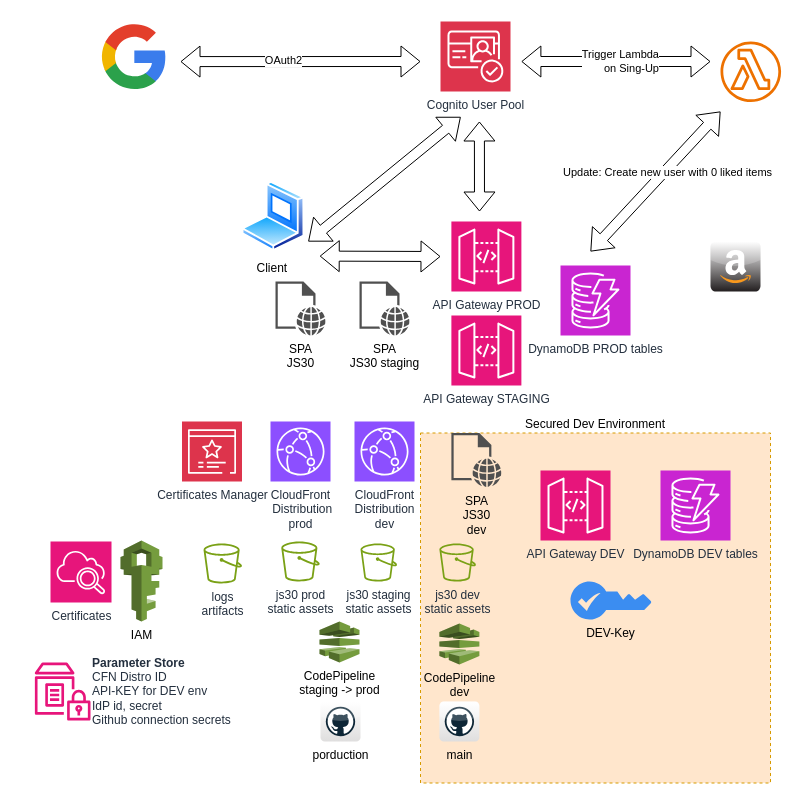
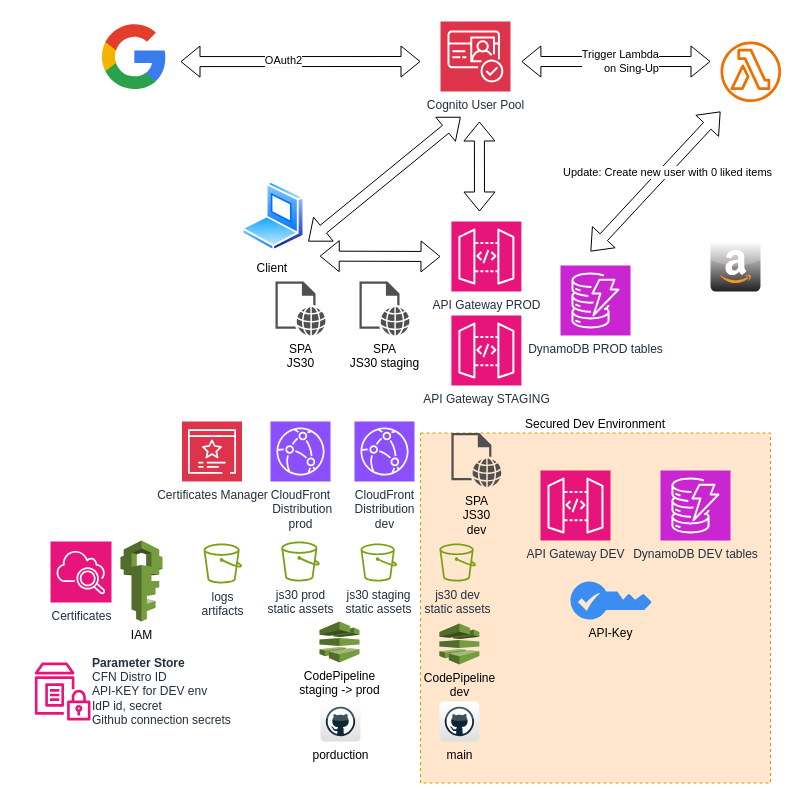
(611, 634) -> (611, 634)
